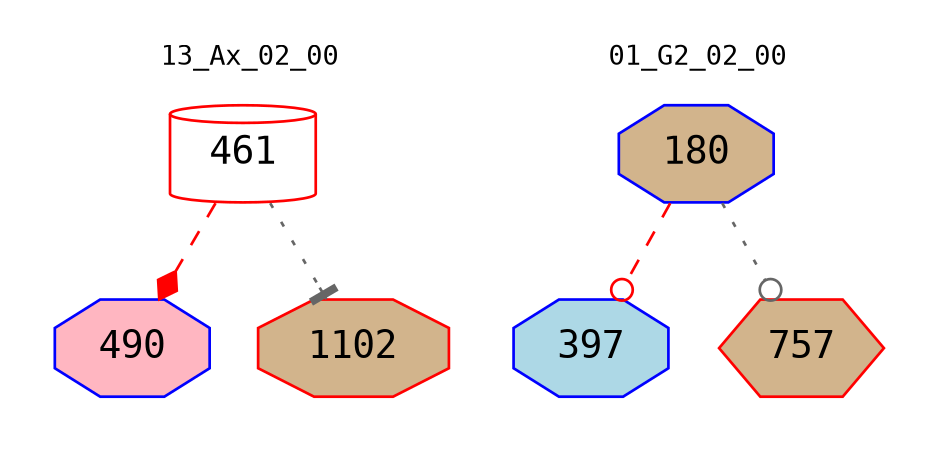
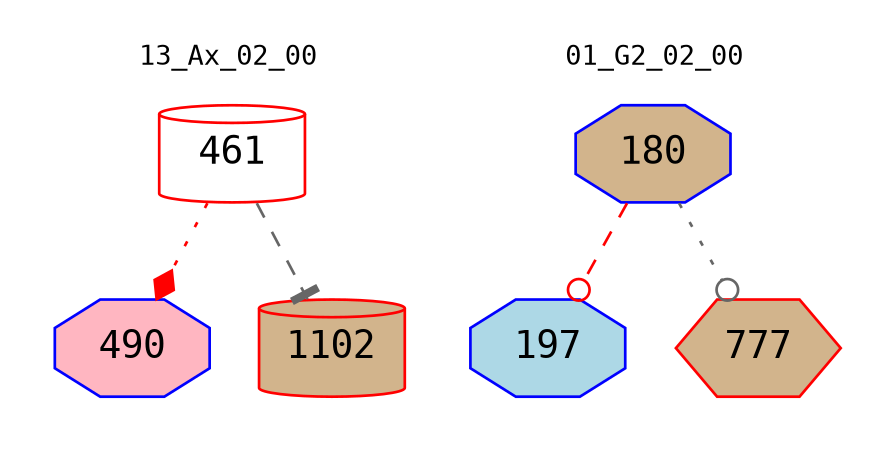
(196, 237) -> (190, 237)
(295, 245) -> (279, 245)
(354, 348) -> (332, 348)
(591, 348) -> (548, 348)
(801, 348) -> (758, 348)
